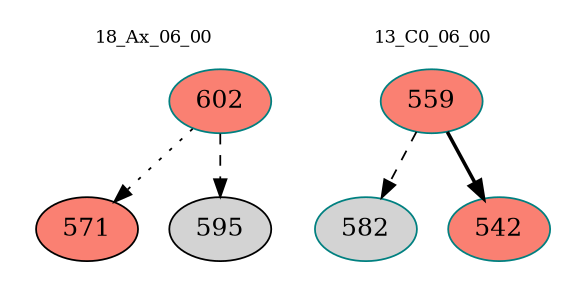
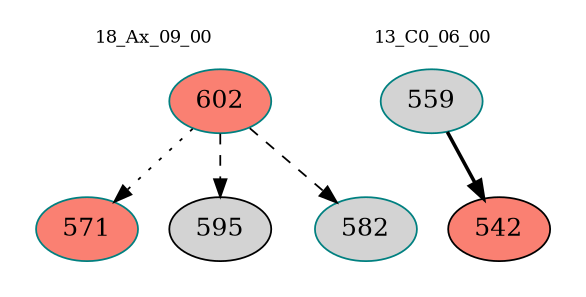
(154, 38) -> (154, 38)
(432, 101) -> (432, 101)
(403, 157) -> (274, 149)
(87, 229) -> (87, 229)
(499, 229) -> (499, 229)
